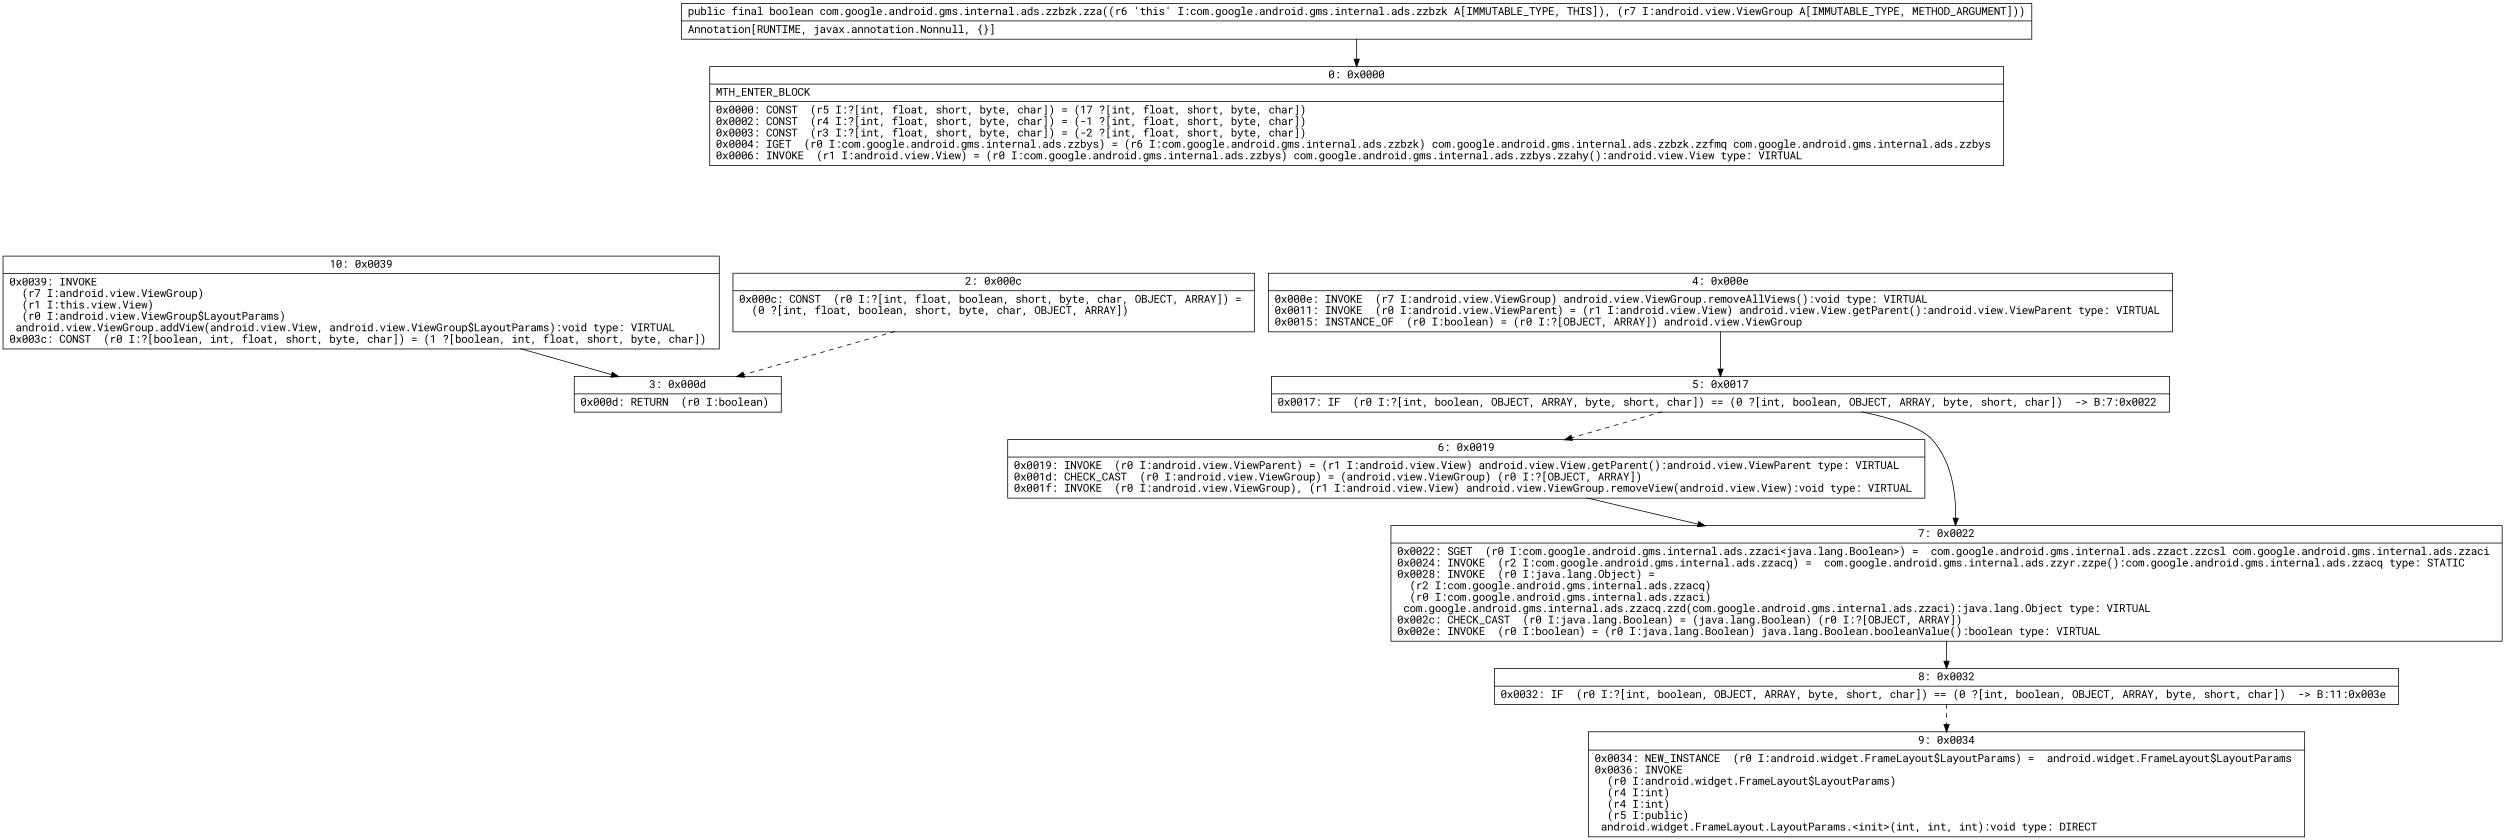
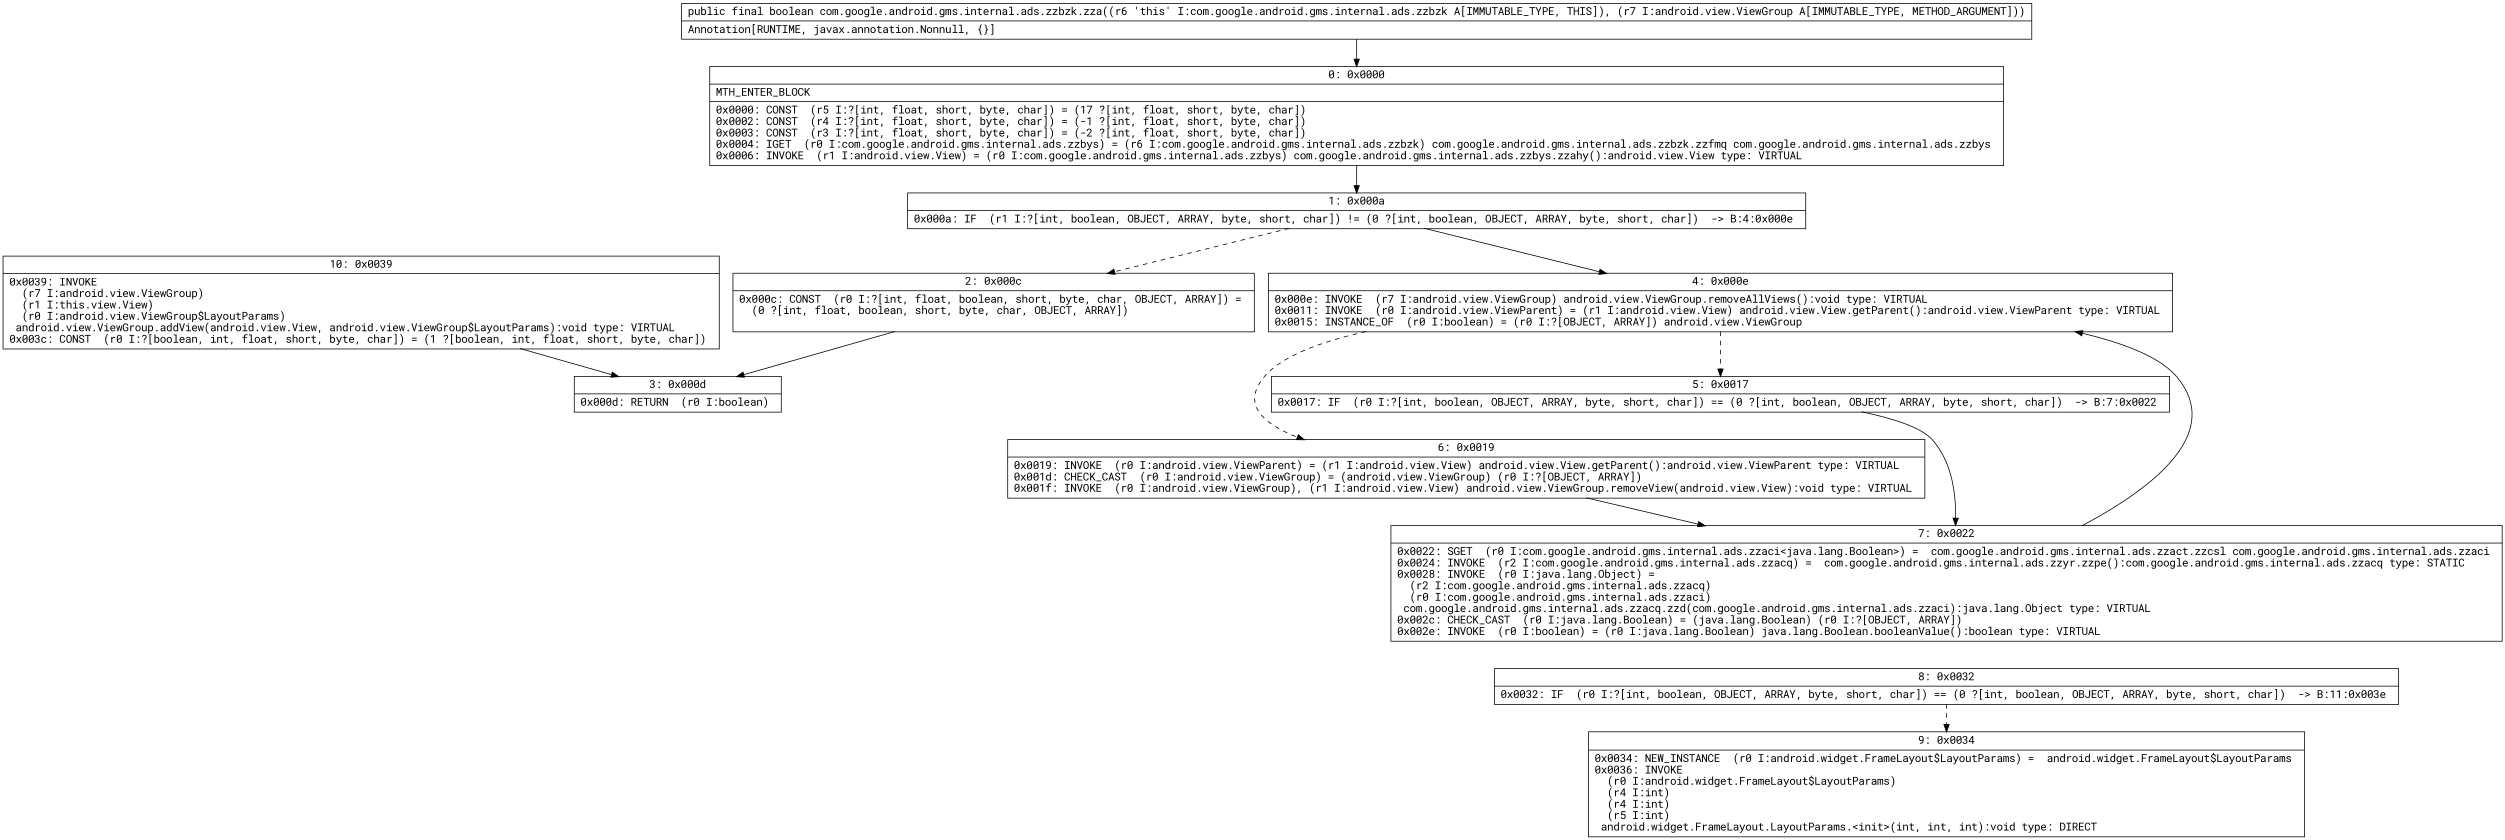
none -> (1357, 211)
(1720, 350) -> (1720, 350)
(819, 353) -> (819, 353)
(1617, 425) -> (1275, 367)
(1947, 651) -> (2191, 423)
(1642, 816) -> (1633, 816)
